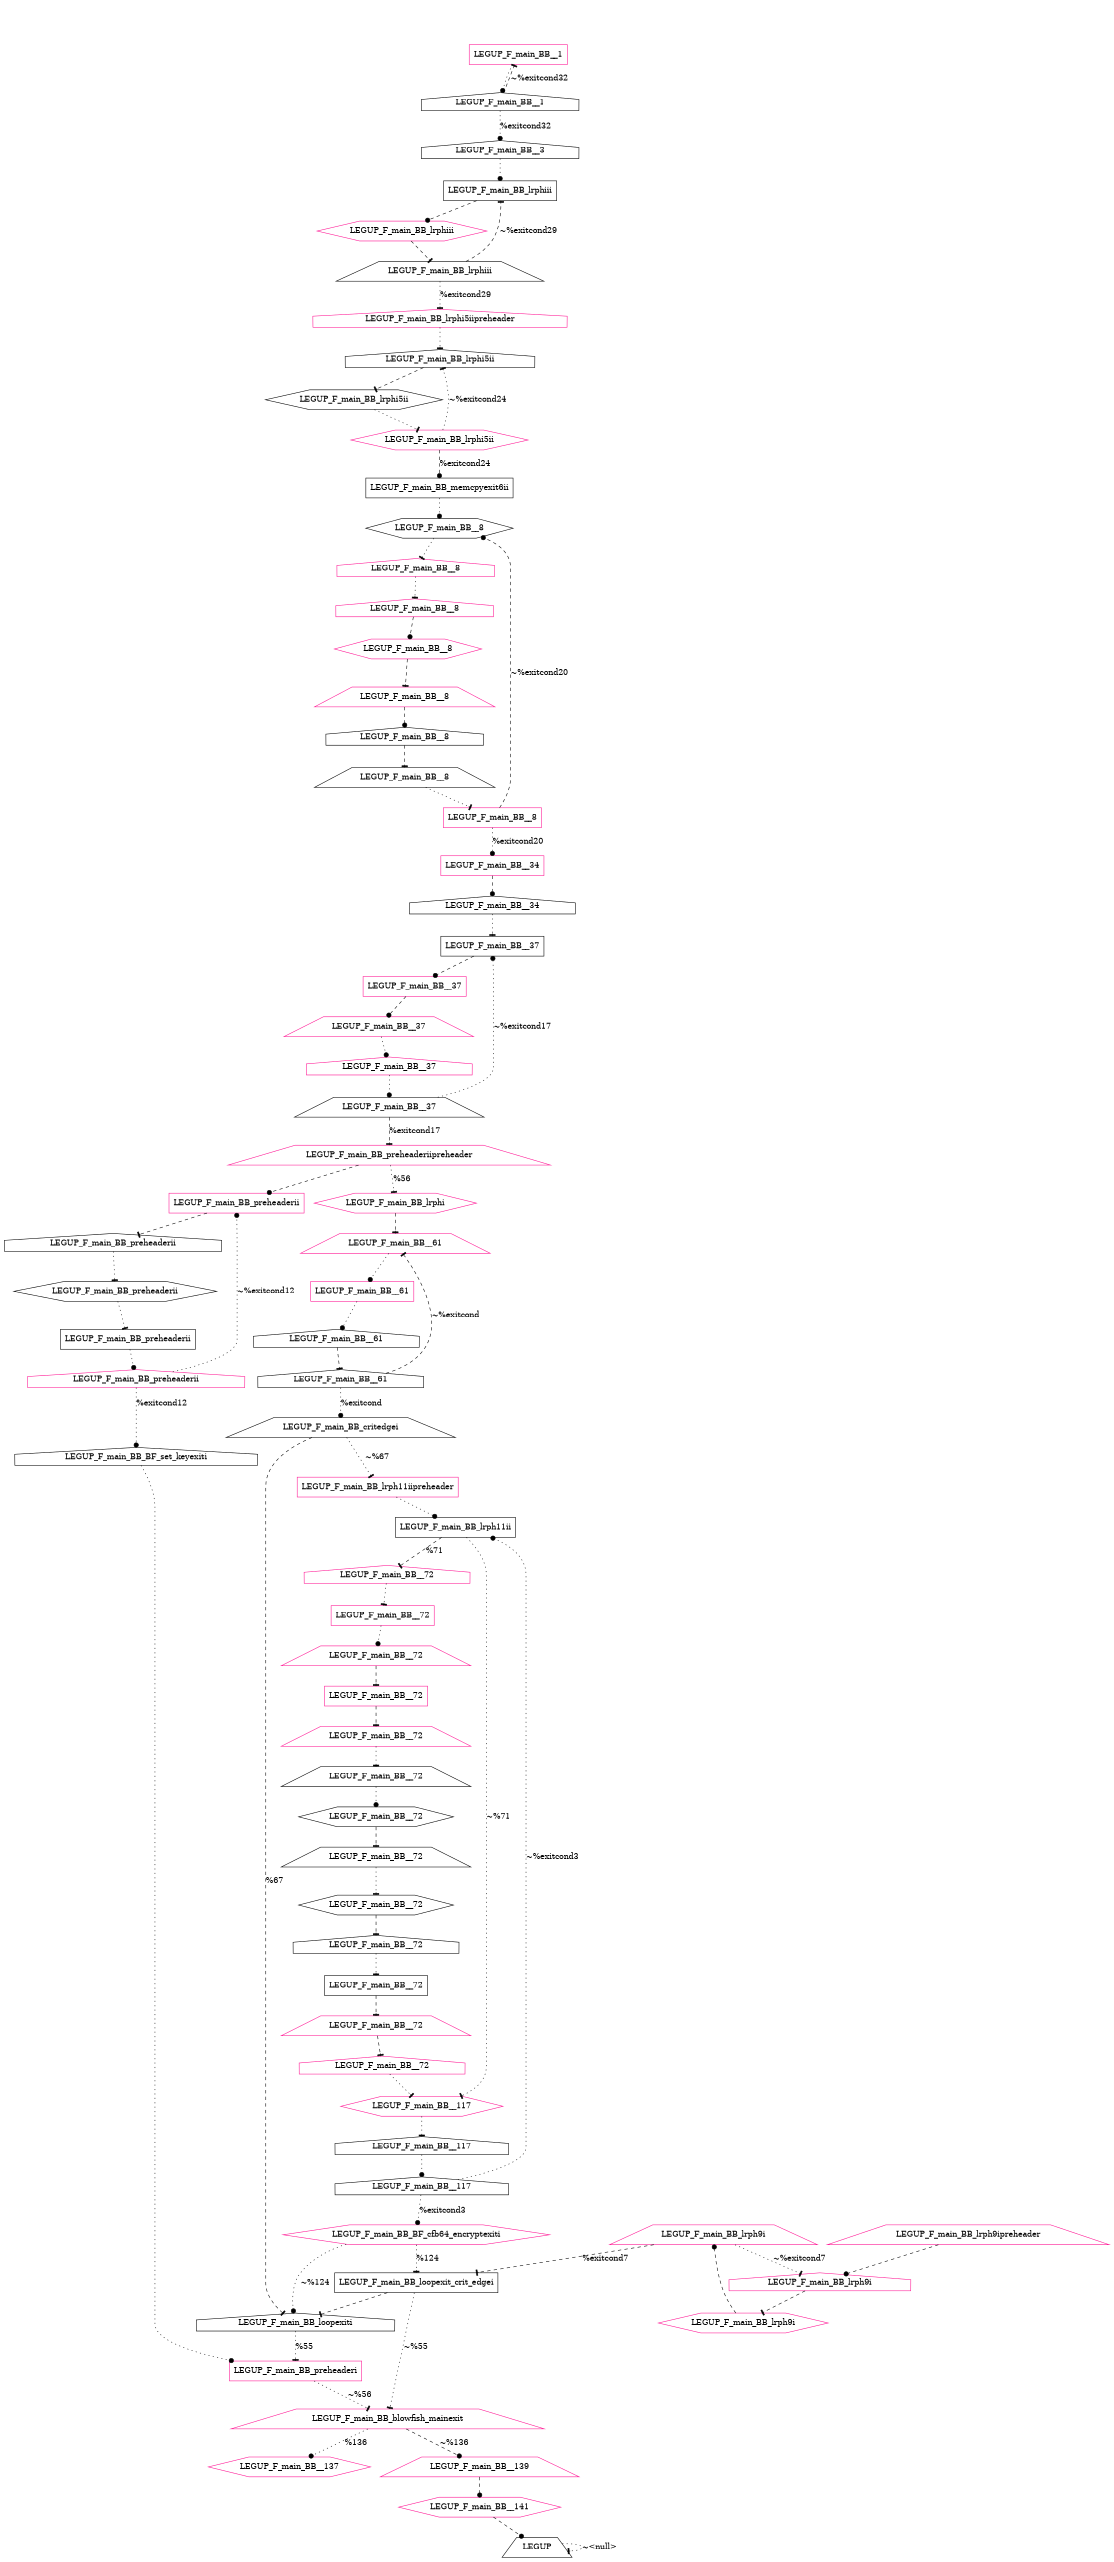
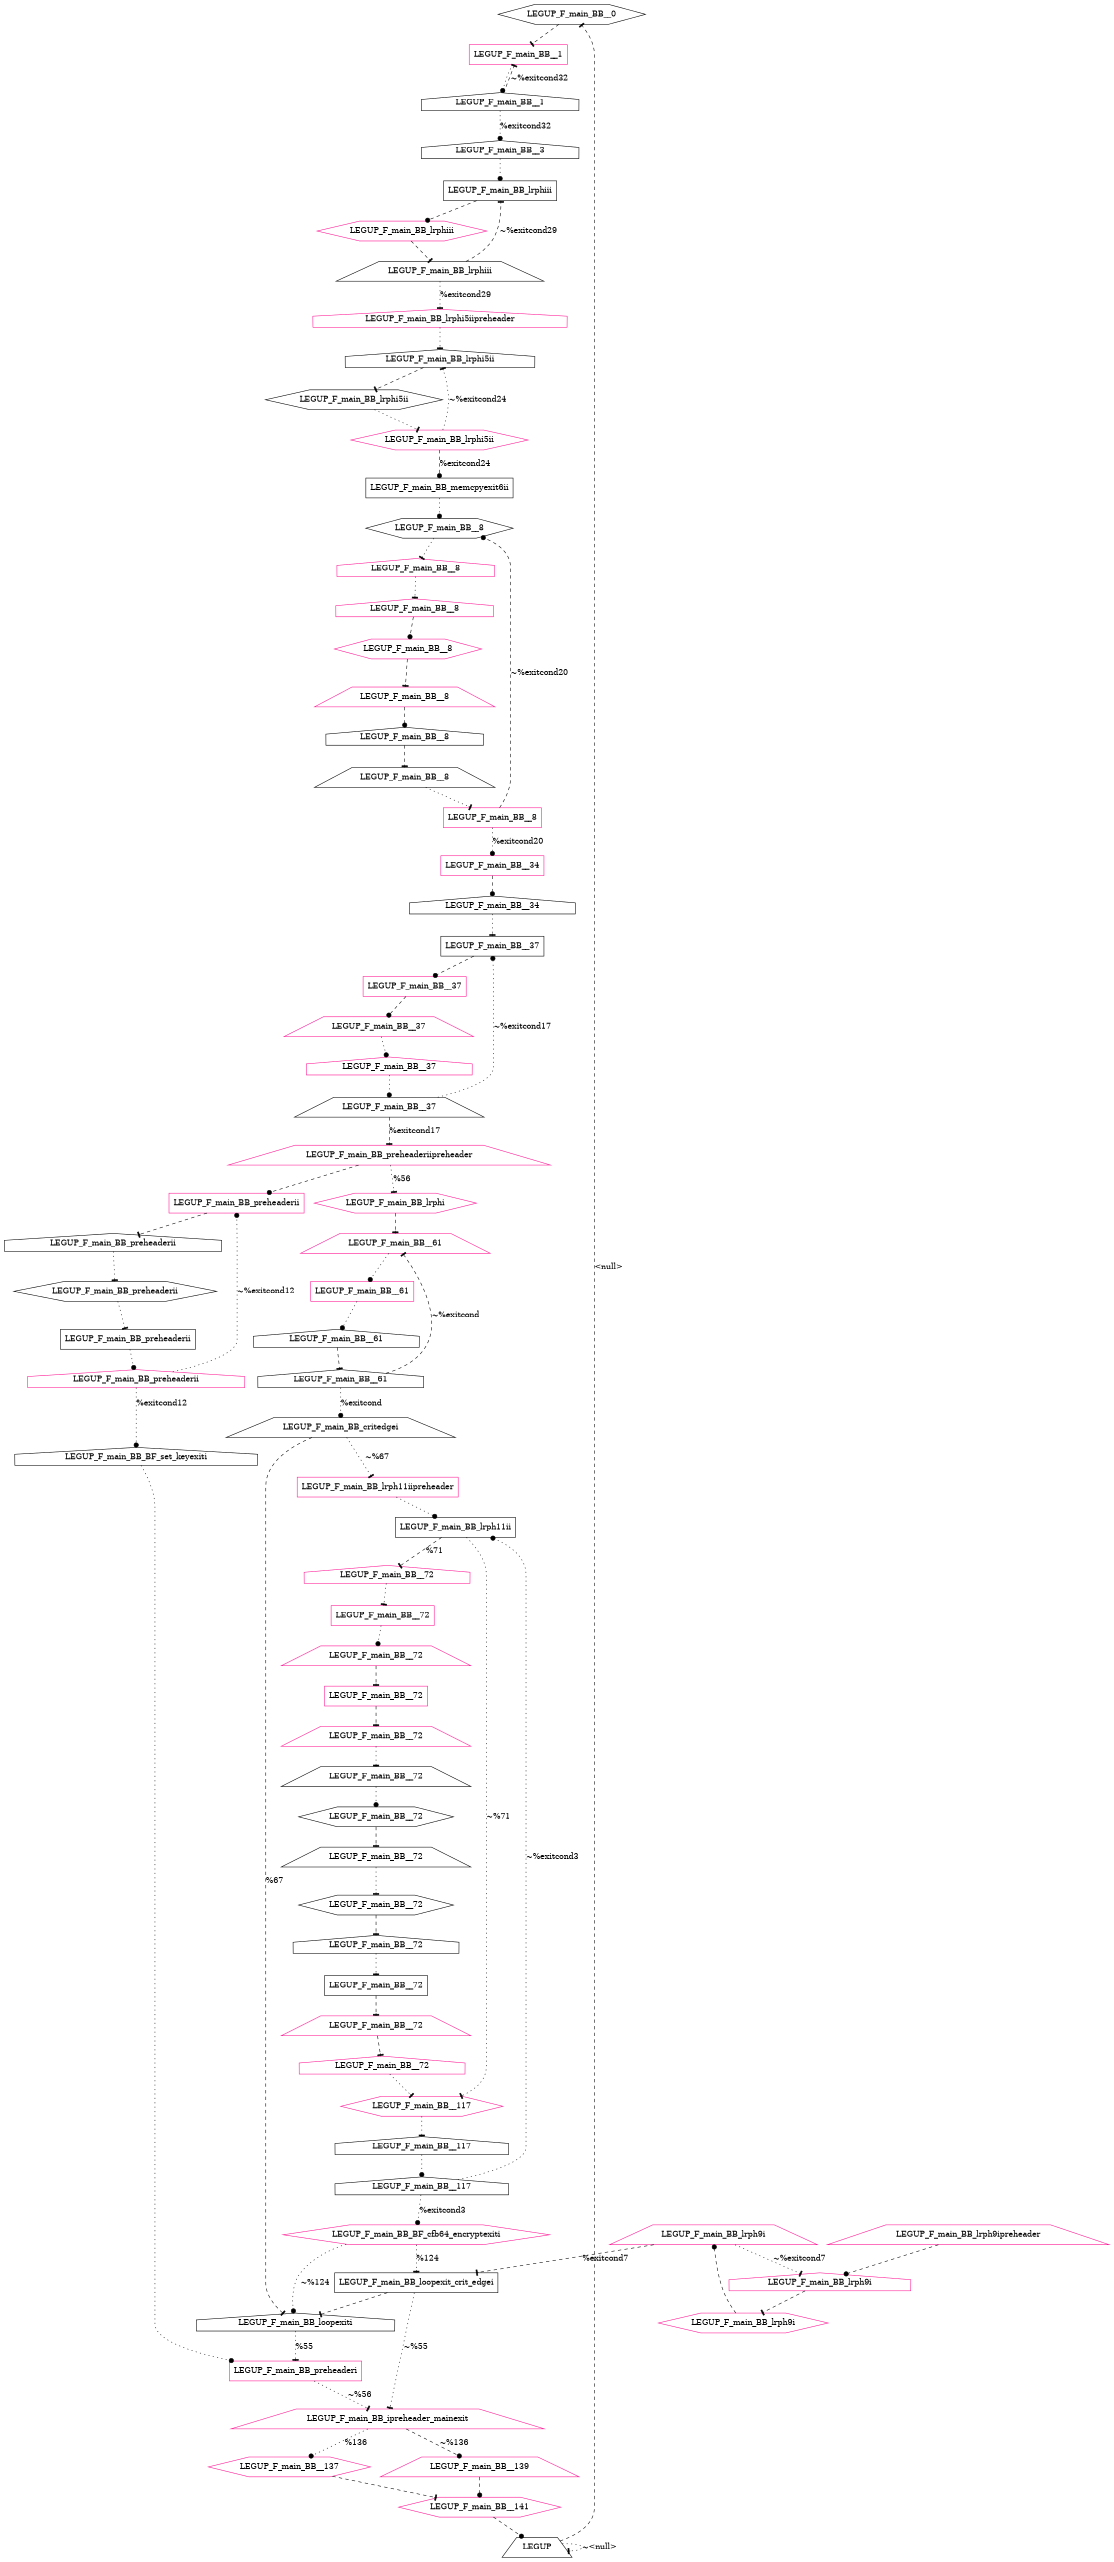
none -> (572, 14)
(388, 2419) -> (388, 2419)
none -> (383, 2487)
